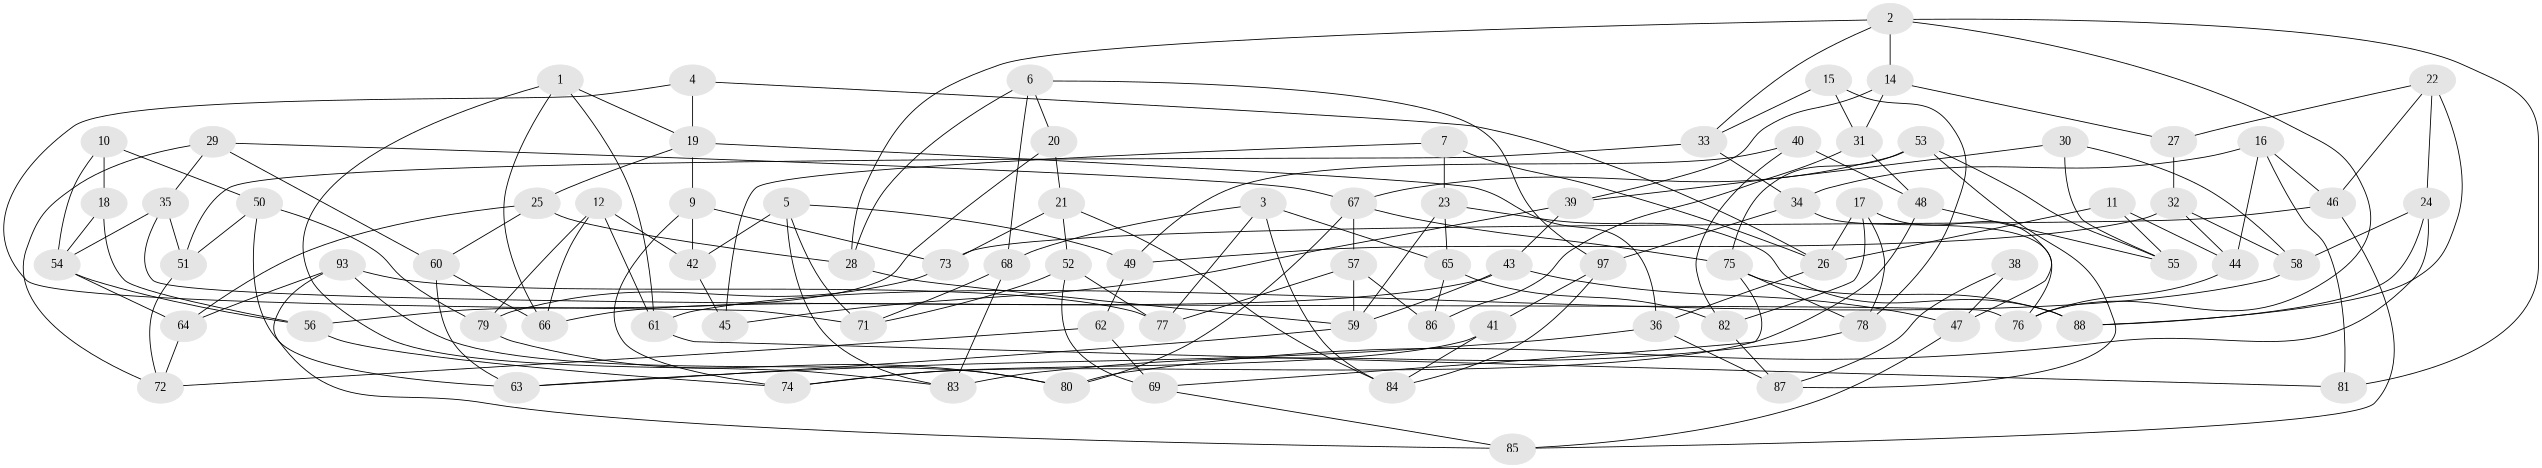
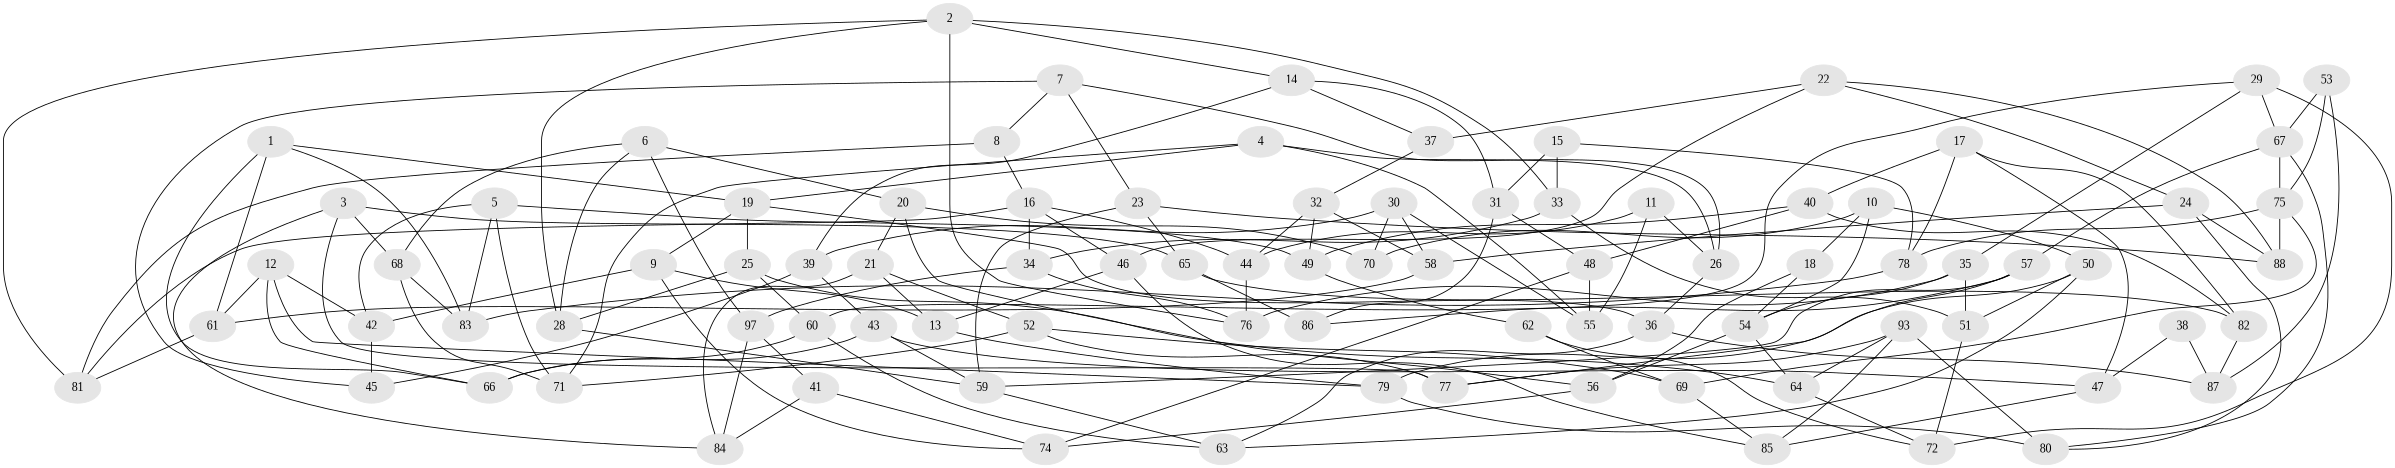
none -> (997, 142)
(2174, 142) -> (1431, 142)
(2045, 208) -> (1444, 202)
(1842, 234) -> (1883, 171)
(945, 265) -> (935, 326)
none -> (1369, 265)
